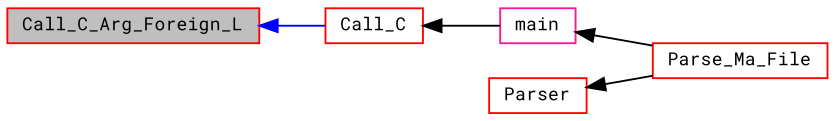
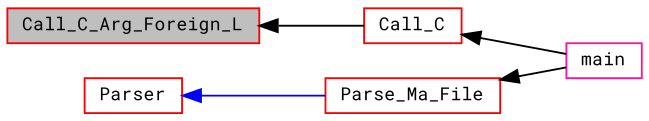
(302, 26) -> (321, 26)
(623, 40) -> (542, 72)
(629, 80) -> (263, 96)
